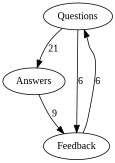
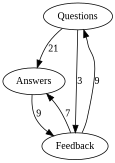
(81, 81) -> (80, 81)
(98, 81) -> (97, 81)
none -> (63, 115)
